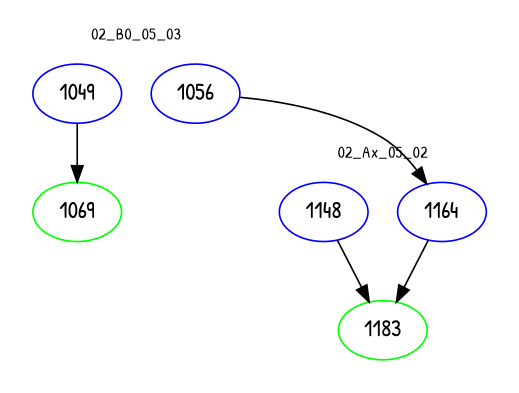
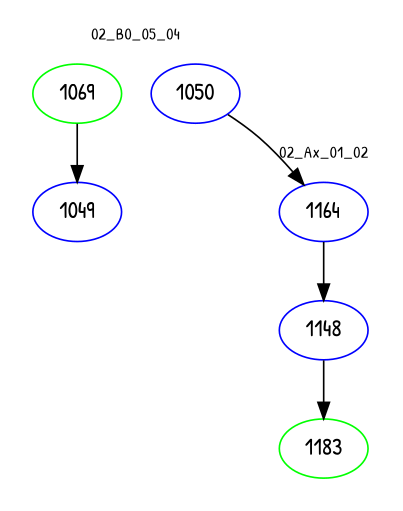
(136, 35) -> (136, 35)
(196, 94) -> (196, 94)
(77, 145) -> (77, 145)
(383, 154) -> (325, 154)
(416, 264) -> (324, 263)
